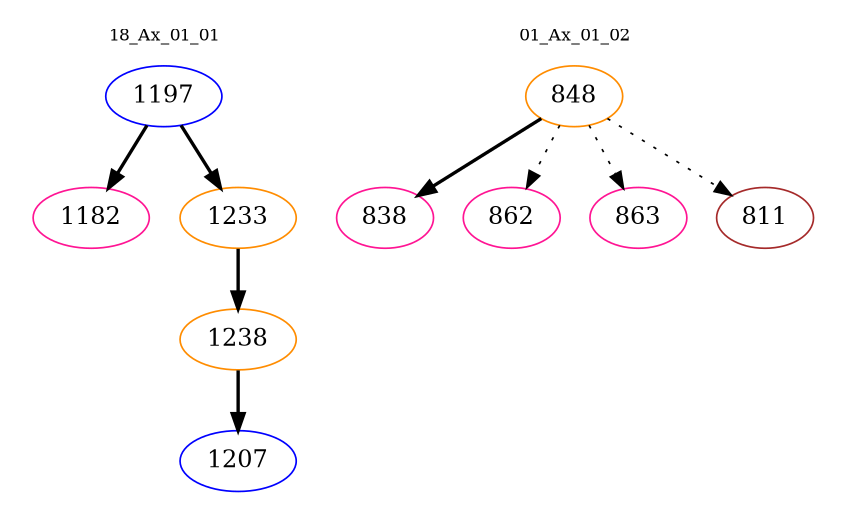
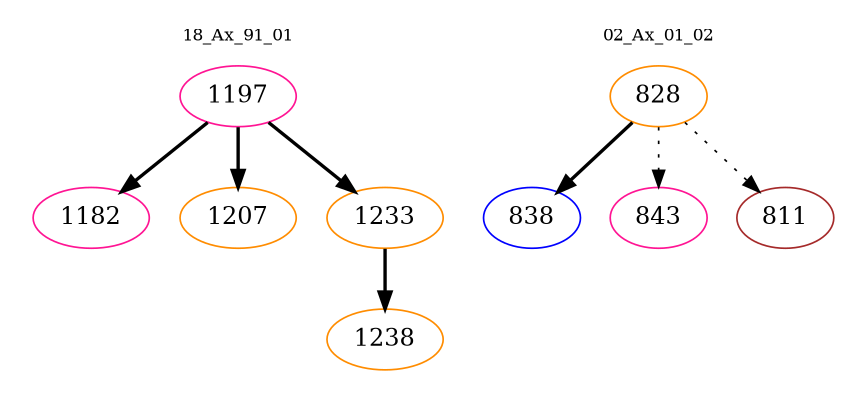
(165, 36) -> (238, 36)
(575, 36) -> (659, 36)
(164, 96) -> (238, 96)
(574, 96) -> (659, 96)
(385, 218) -> (532, 218)
(512, 218) -> none
(638, 218) -> (659, 218)
(238, 392) -> (238, 149)
(238, 461) -> (238, 218)
